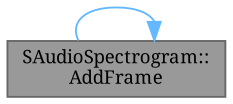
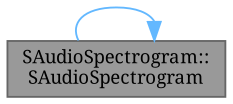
(116, 69) -> (116, 69)
